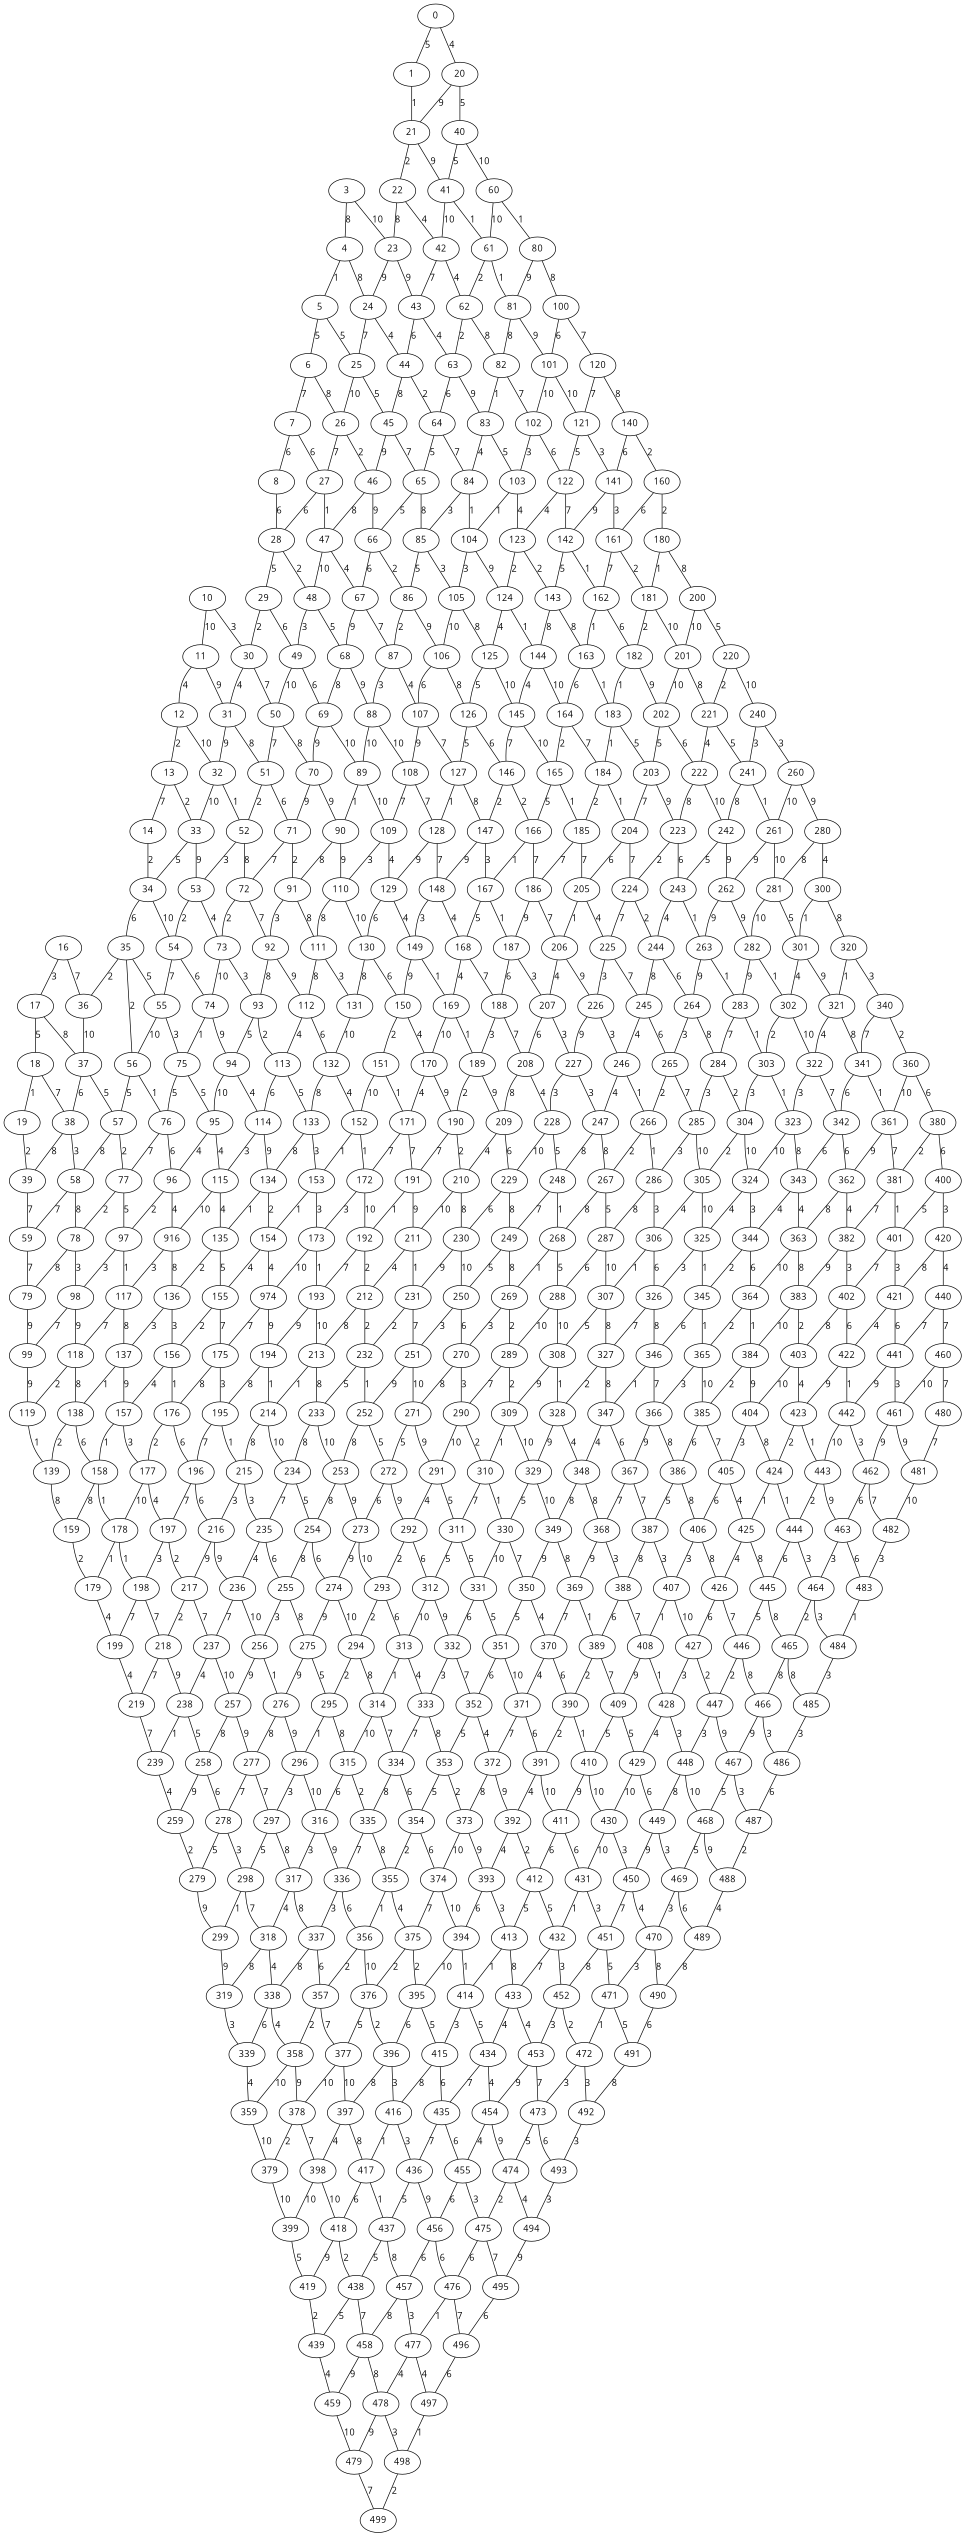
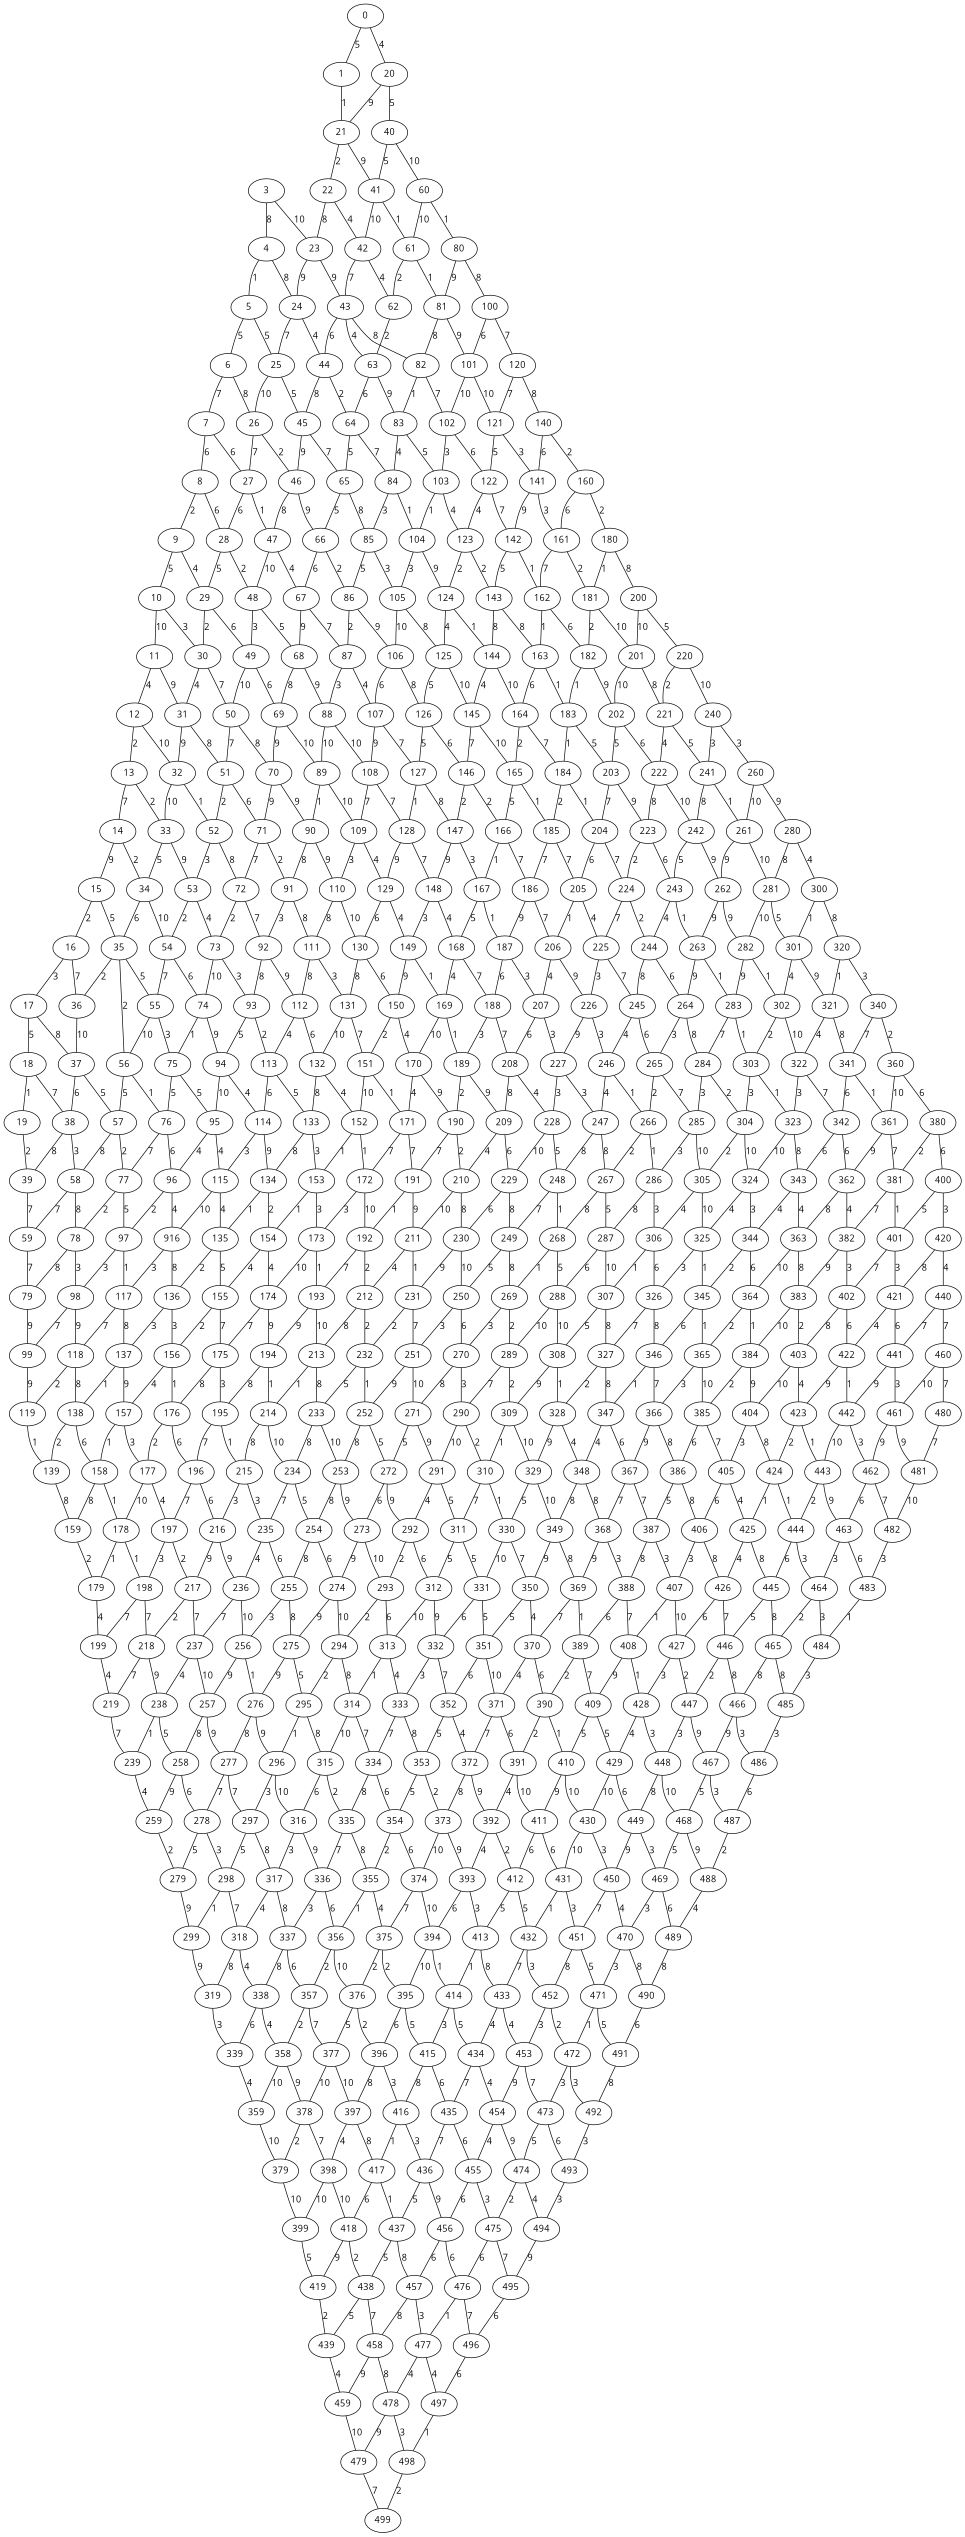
(483, 336) -> (376, 343)
none -> (176, 540)
none -> (96, 890)
none -> (357, 1035)
(268, 1297) -> (268, 1297)
